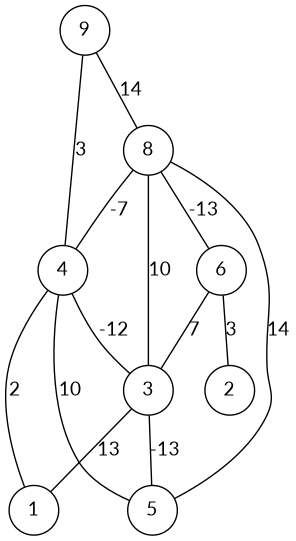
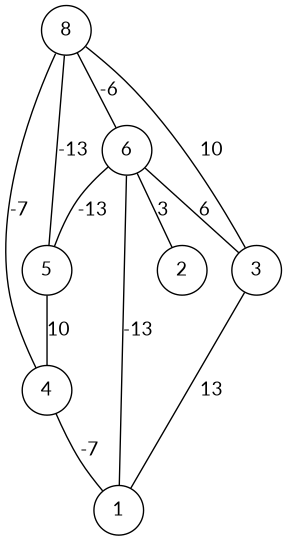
(85, 30) -> none
(204, 210) -> (109, 90)
none -> (123, 330)
(195, 330) -> (205, 210)
(279, 330) -> (73, 150)
(96, 337) -> none
(15, 390) -> (90, 450)
(150, 450) -> (76, 203)
